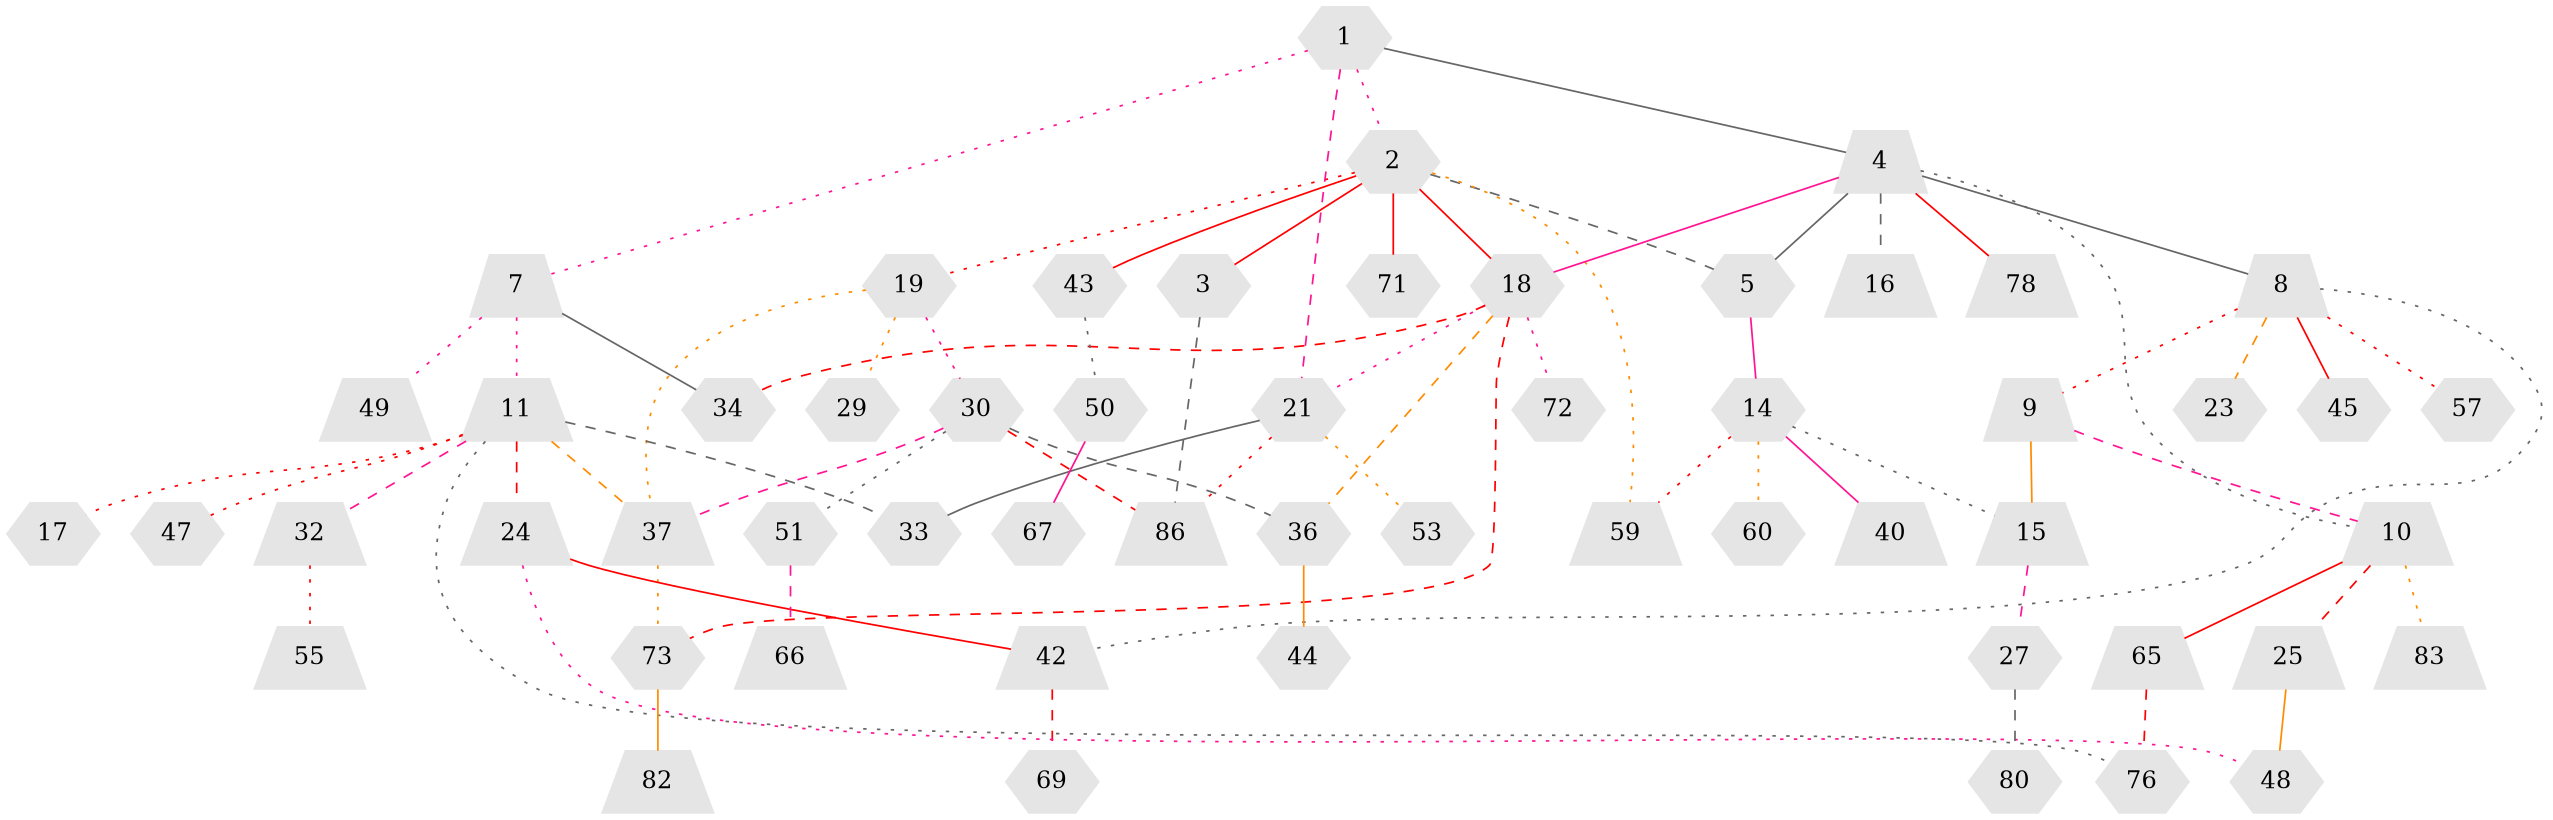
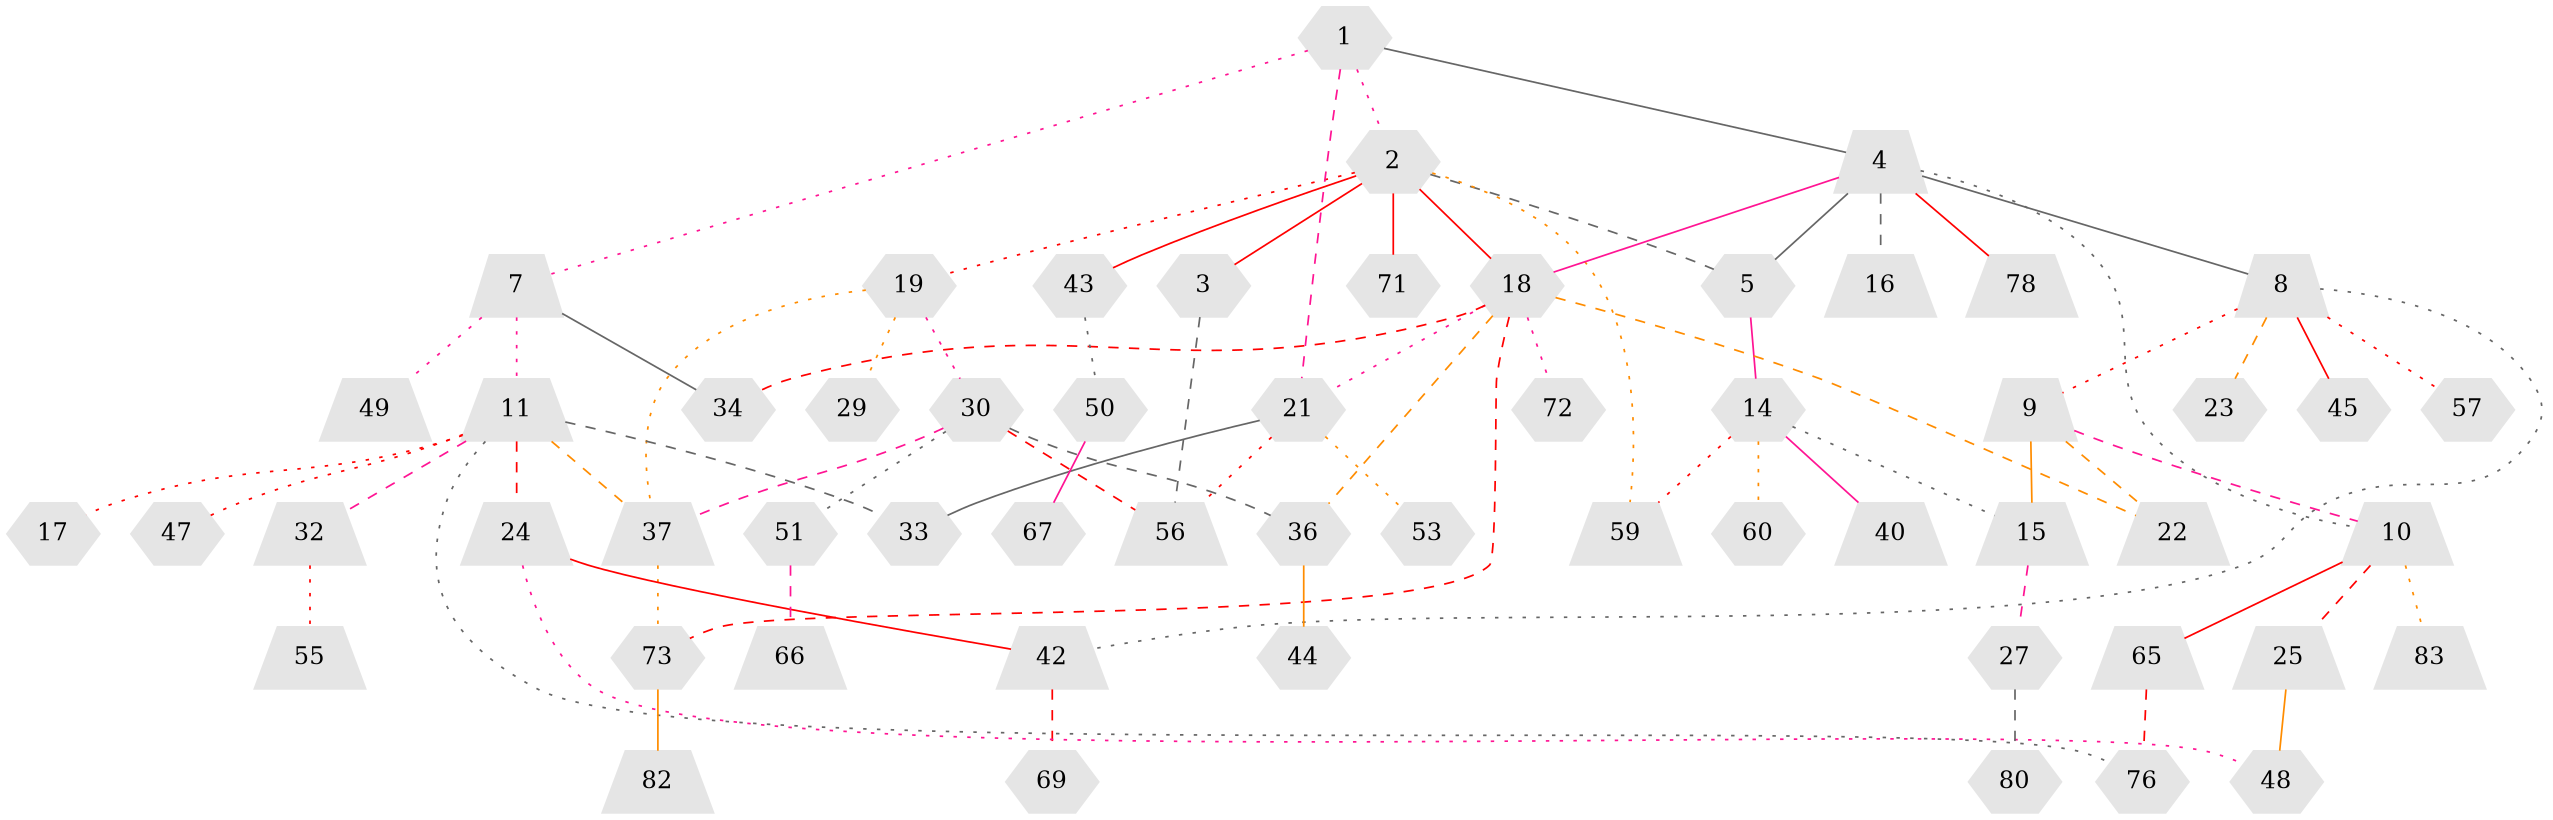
(1171, 534) -> (1171, 534)
none -> (2173, 534)
